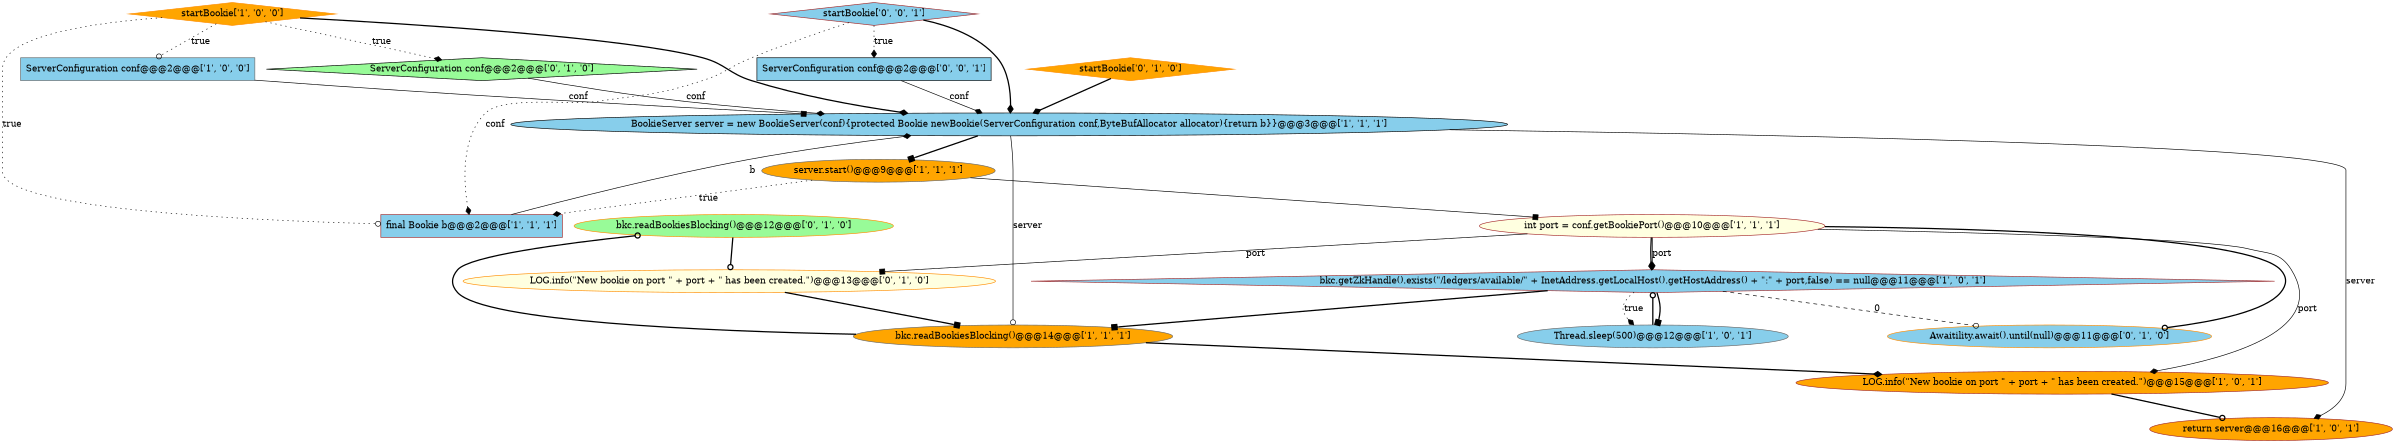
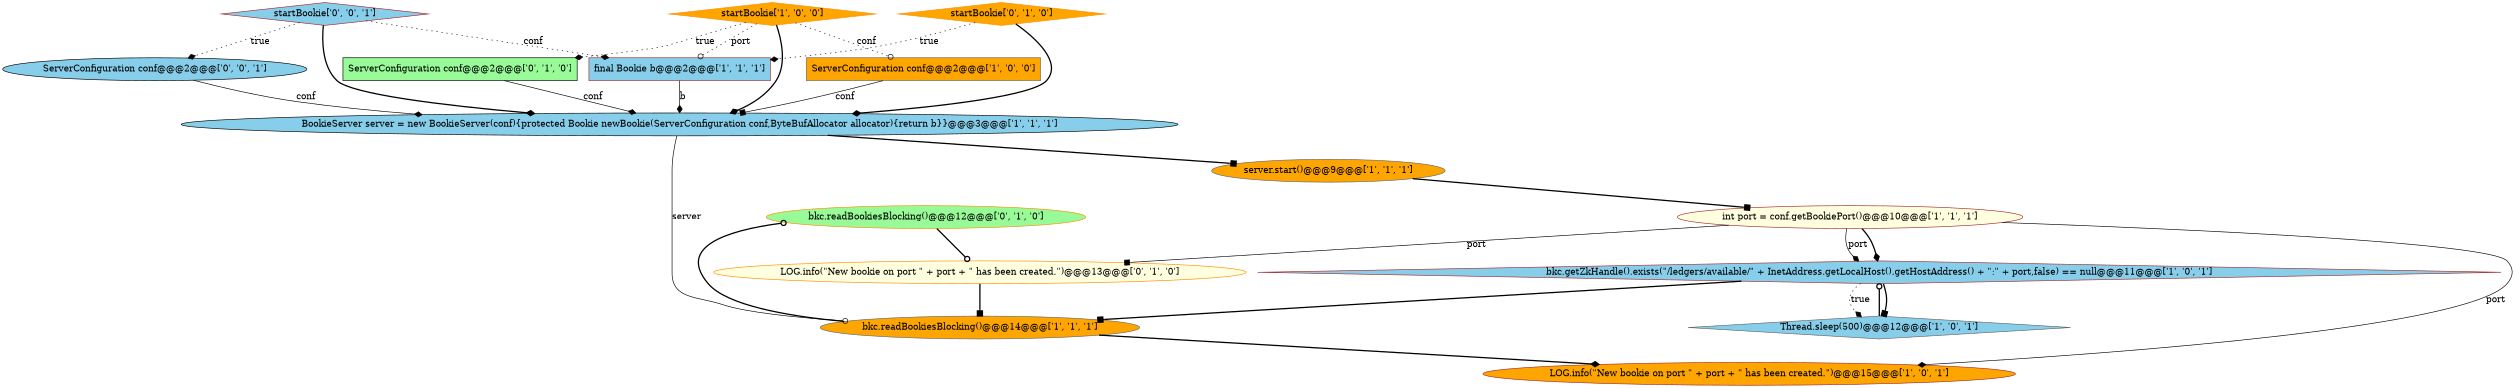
(201, 42) -> (867, 42)
(138, 69) -> (923, 69)
(482, 69) -> (460, 69)
(874, 69) -> (155, 69)
(12, 124) -> (741, 42)
(686, 197) -> (878, 47)
(1251, 197) -> (1578, 193)
(1653, 336) -> (1879, 328)
(2050, 336) -> none
(2271, 429) -> none
